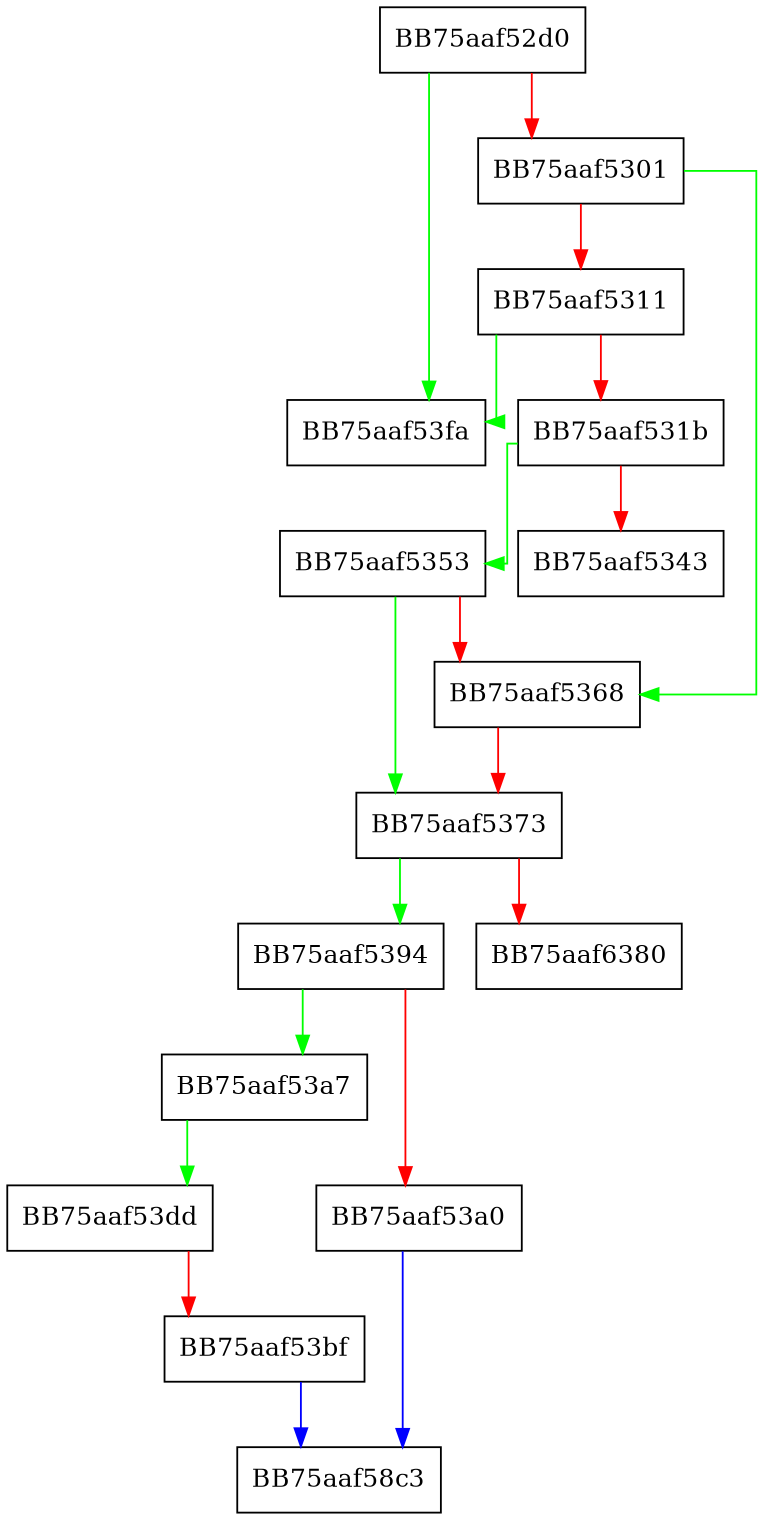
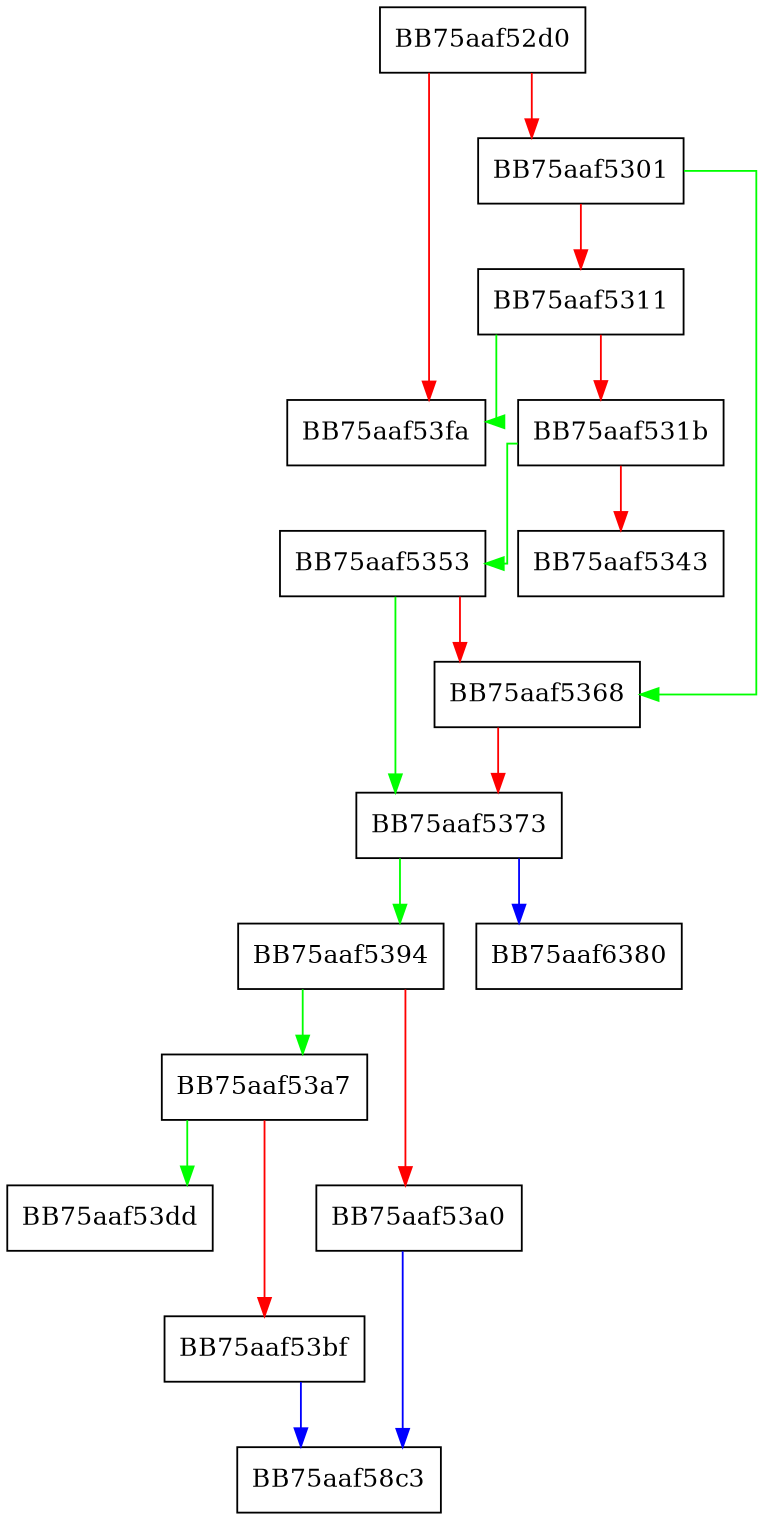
(429, 227) -> (429, 227)
(519, 882) -> (519, 882)
(189, 1274) -> (265, 1209)
